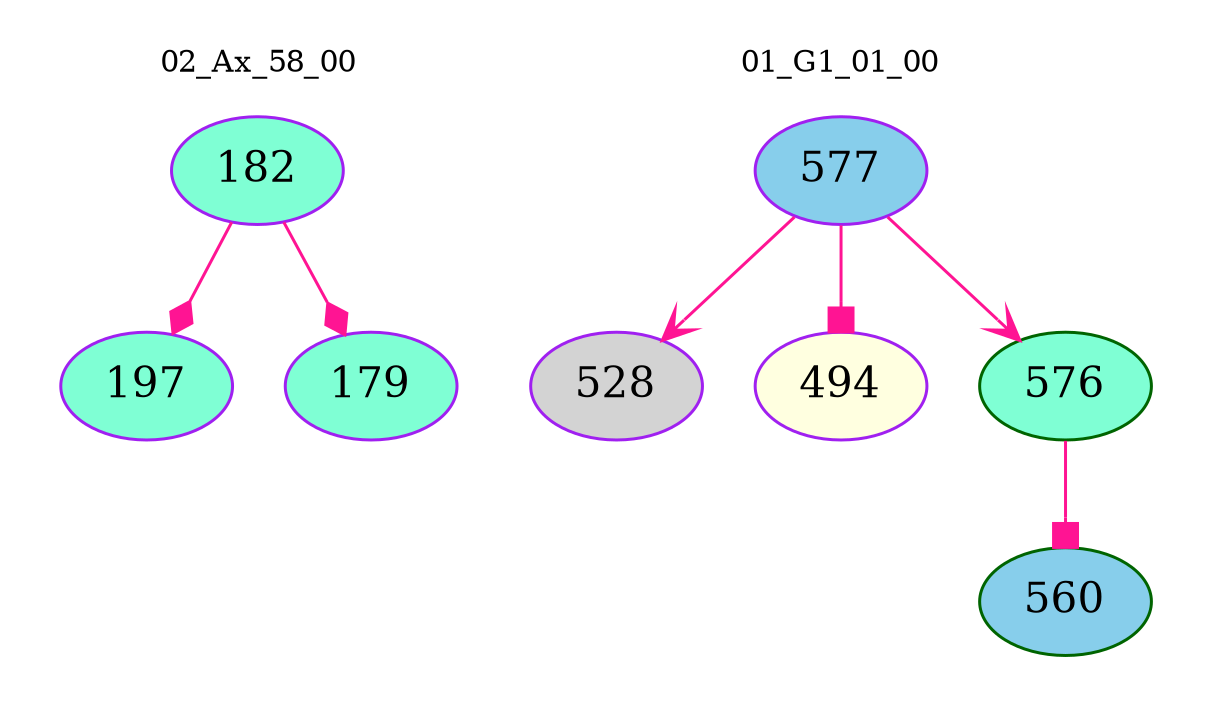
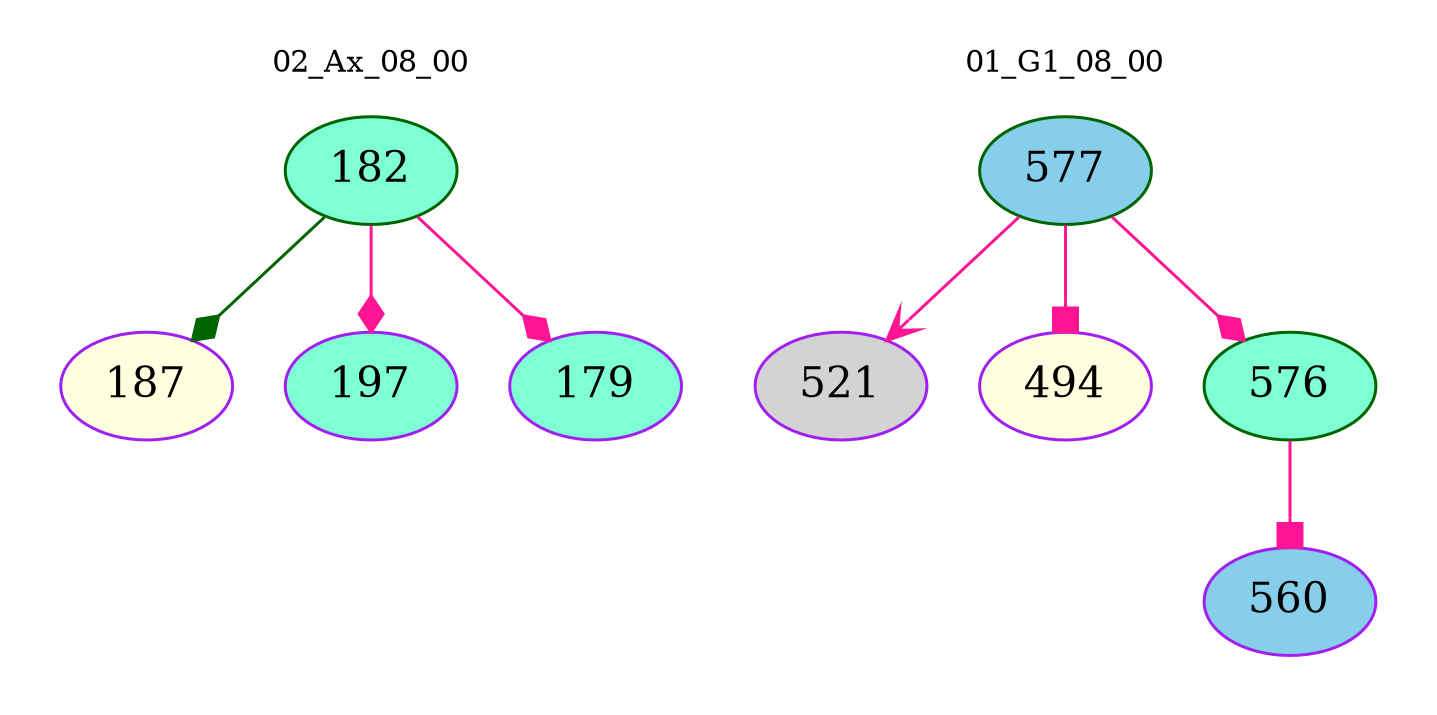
(259, 64) -> (371, 64)
(841, 64) -> (1066, 64)
(257, 171) -> (371, 171)
(841, 171) -> (1066, 171)
(943, 268) -> (1165, 266)
none -> (147, 386)
(617, 386) -> (841, 386)
(1066, 602) -> (1290, 602)
